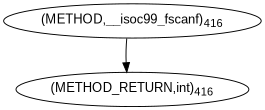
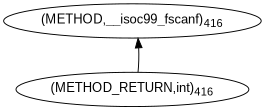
(126, 51) -> (139, 60)
